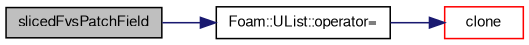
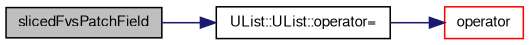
(303, 23) -> (303, 23)
(484, 23) -> (484, 23)
